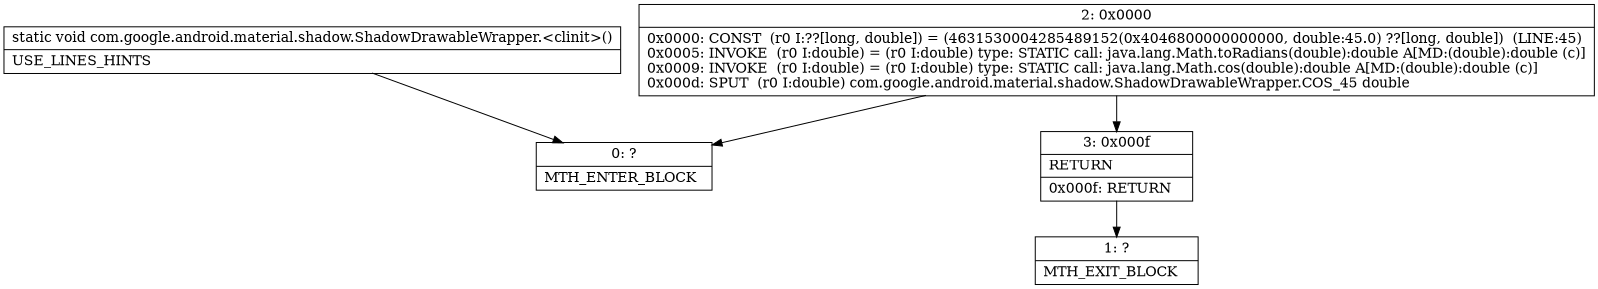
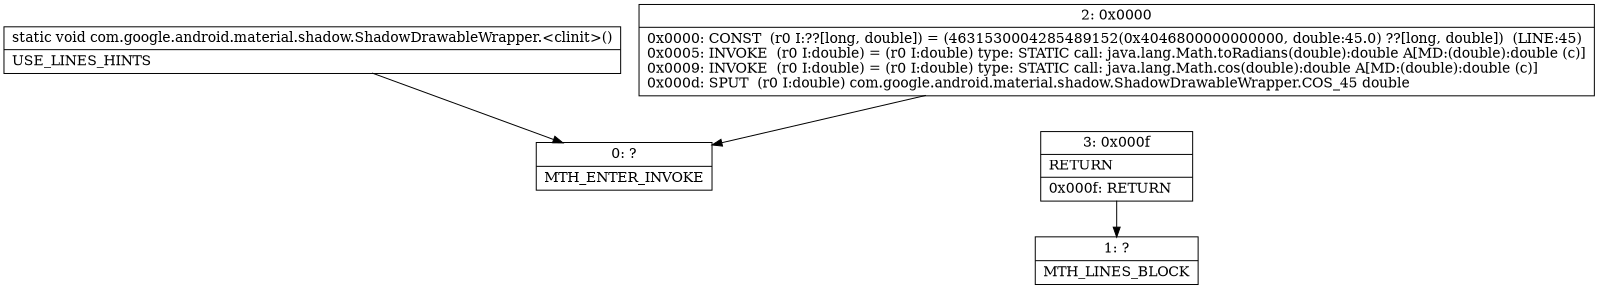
(1117, 109) -> none
(621, 178) -> (624, 178)
(1111, 272) -> (1117, 272)
